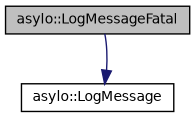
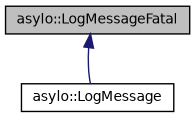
(107, 52) -> (88, 66)
